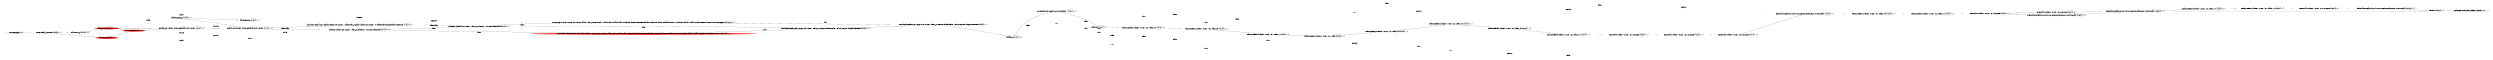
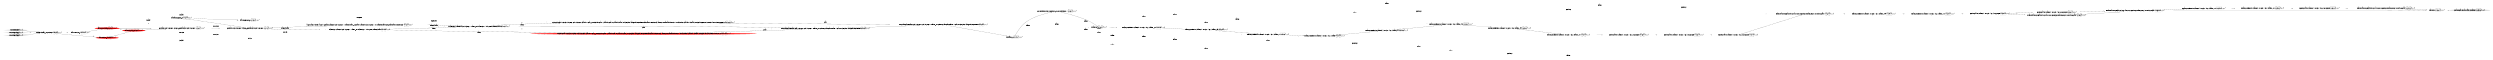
none -> (16, 30)
none -> (16, 35)
